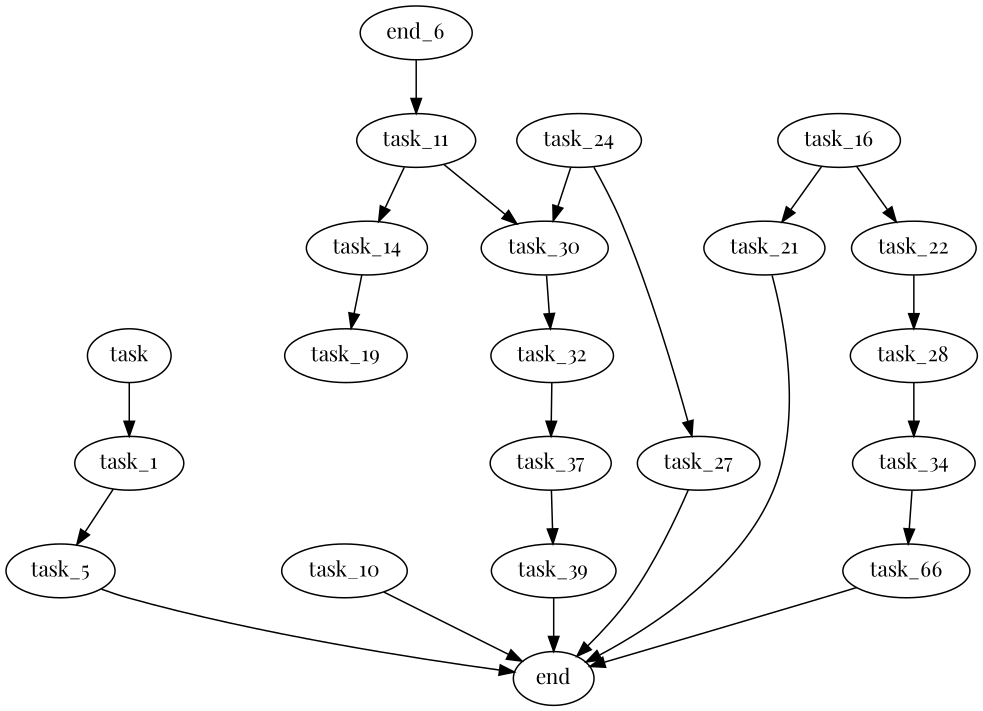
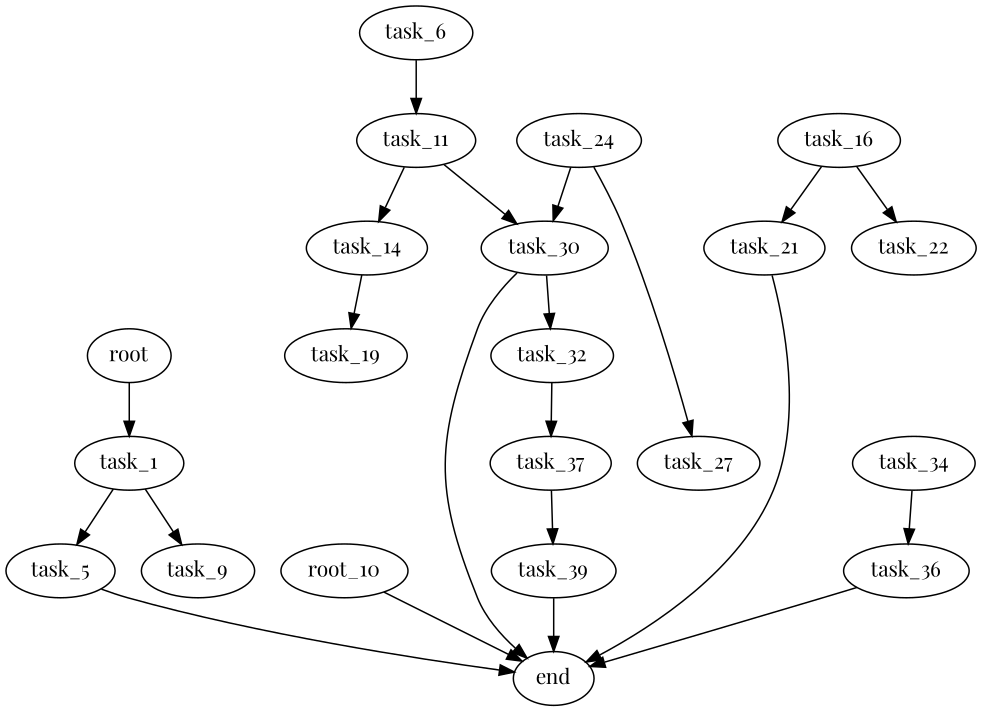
(416, 33) -> (416, 33)
(129, 356) -> (129, 356)
(914, 356) -> none
none -> (198, 571)
(344, 571) -> (344, 571)
(906, 571) -> (906, 571)
(646, 573) -> (445, 461)
